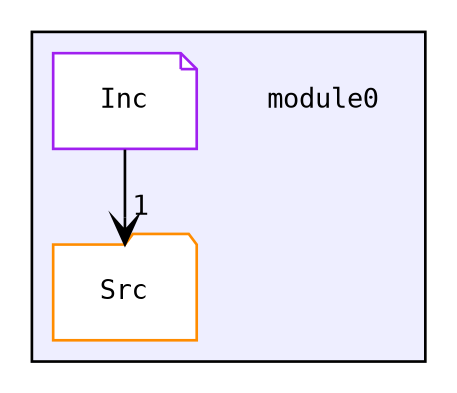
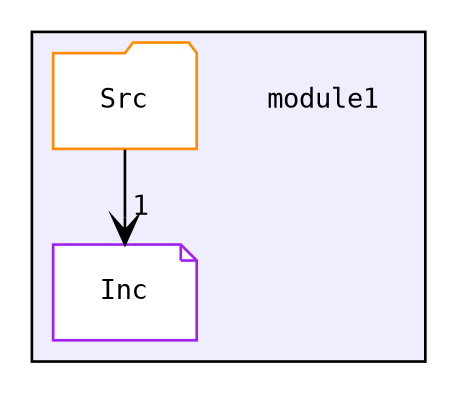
(324, 101) -> (324, 101)
(125, 184) -> (125, 184)
